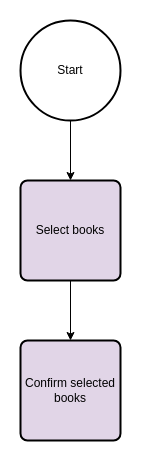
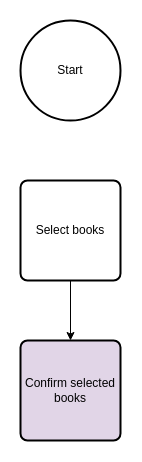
(71, 147) -> none
(71, 231) -> (71, 231)
